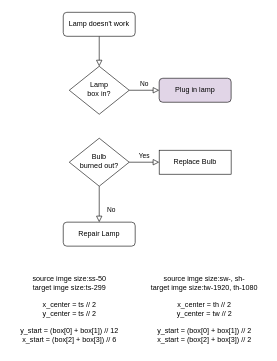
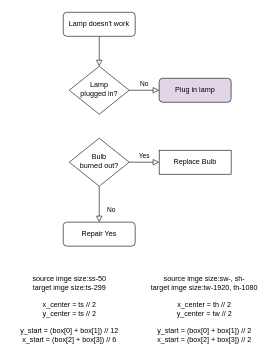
(99, 89) -> (99, 89)
(99, 234) -> (99, 234)
